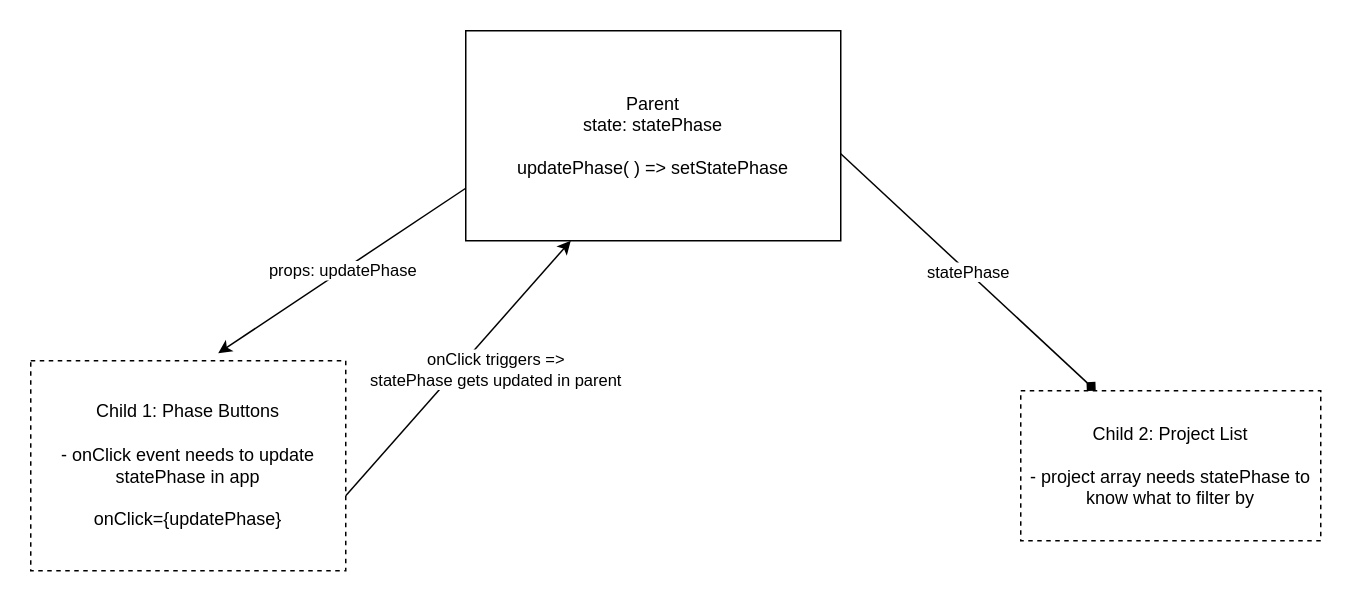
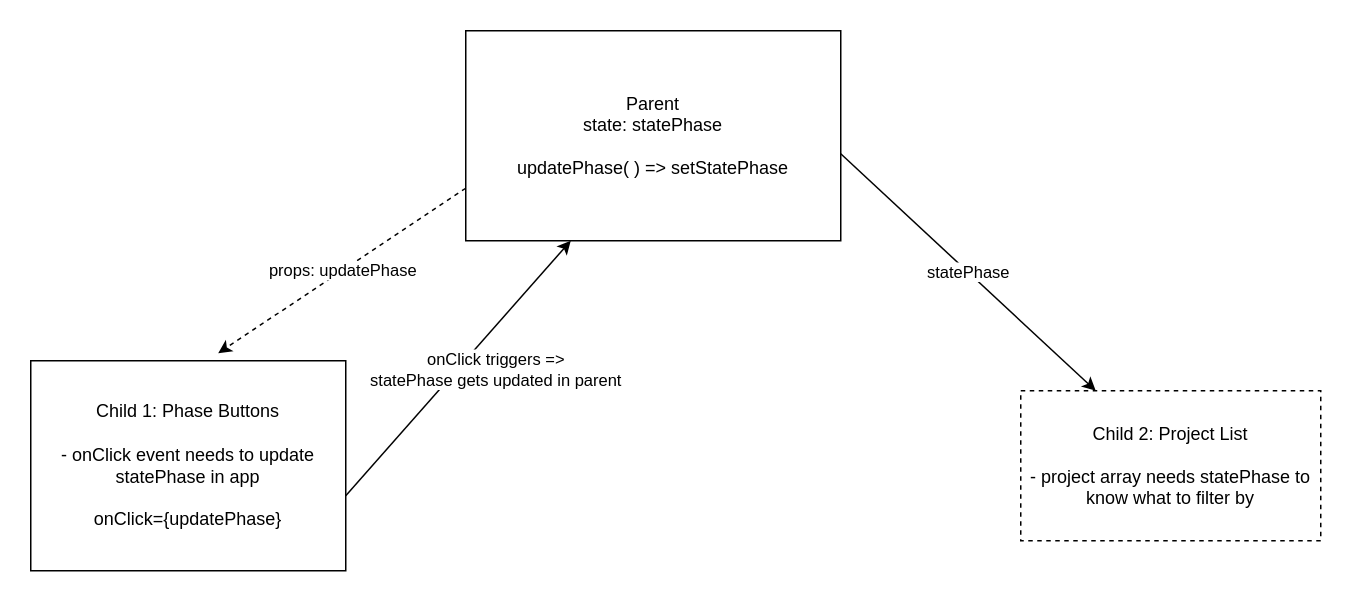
(409, 226) -> (409, 226)
(1087, 382) -> (1087, 383)
(188, 466) -> (188, 466)
